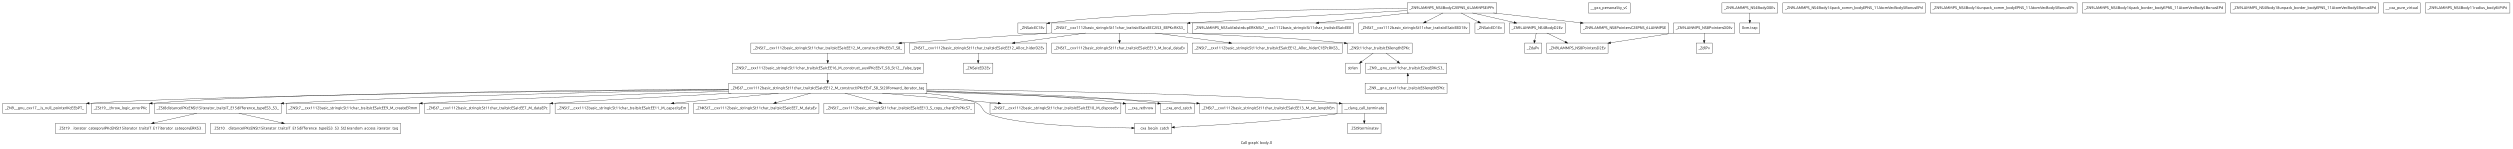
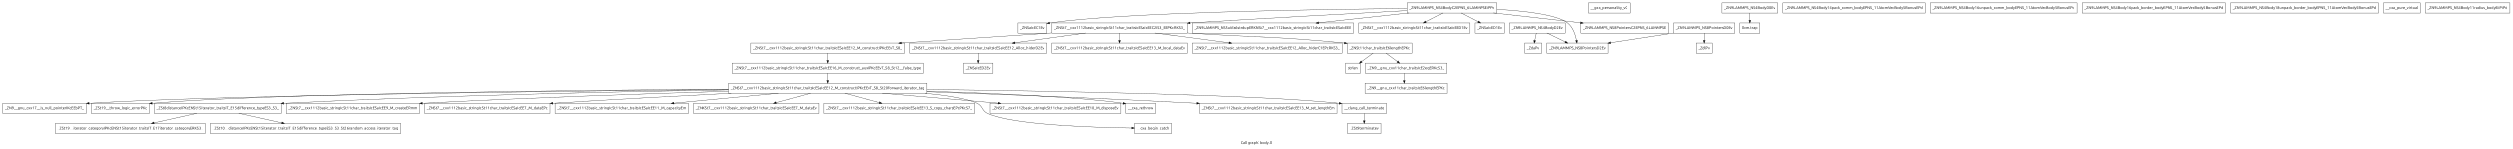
(1493, 18) -> (1543, 14)
(1408, 80) -> (1404, 77)
(1178, 108) -> none
(1258, 122) -> none
